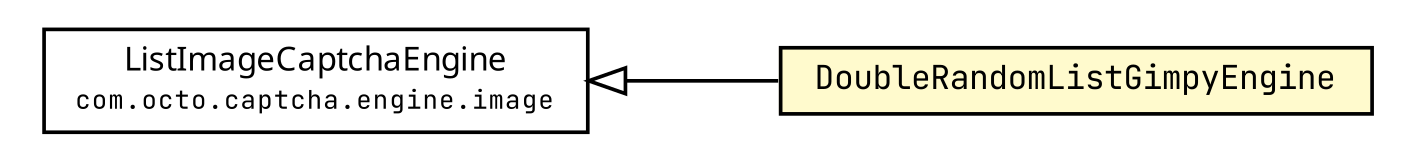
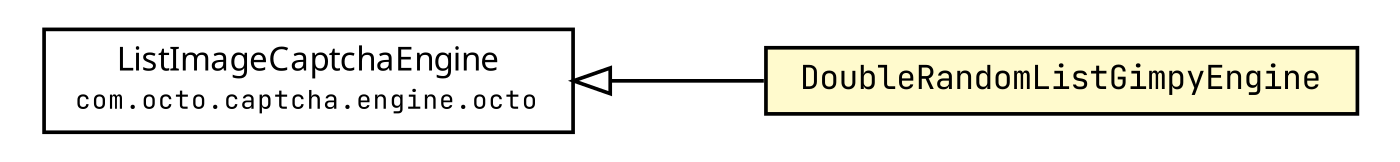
(316, 101) -> (309, 101)
